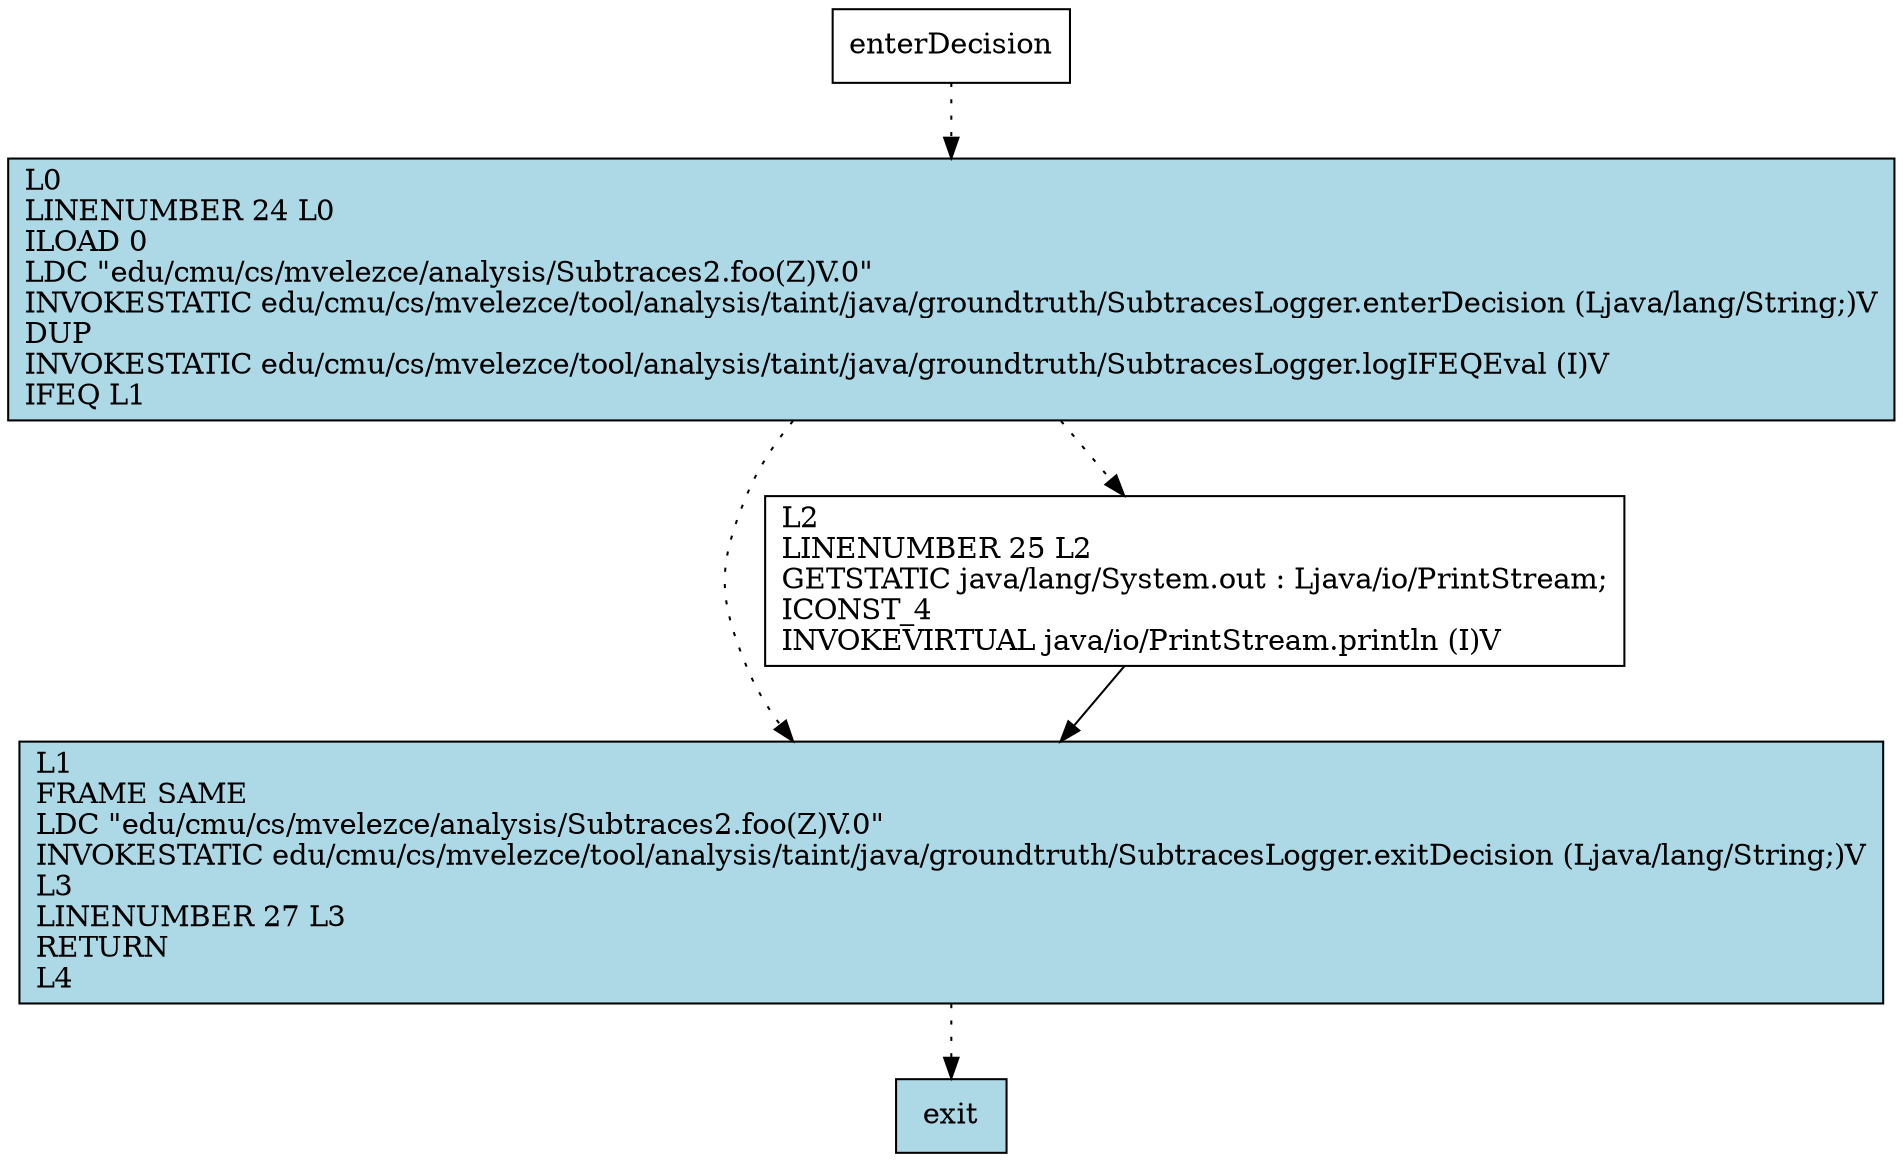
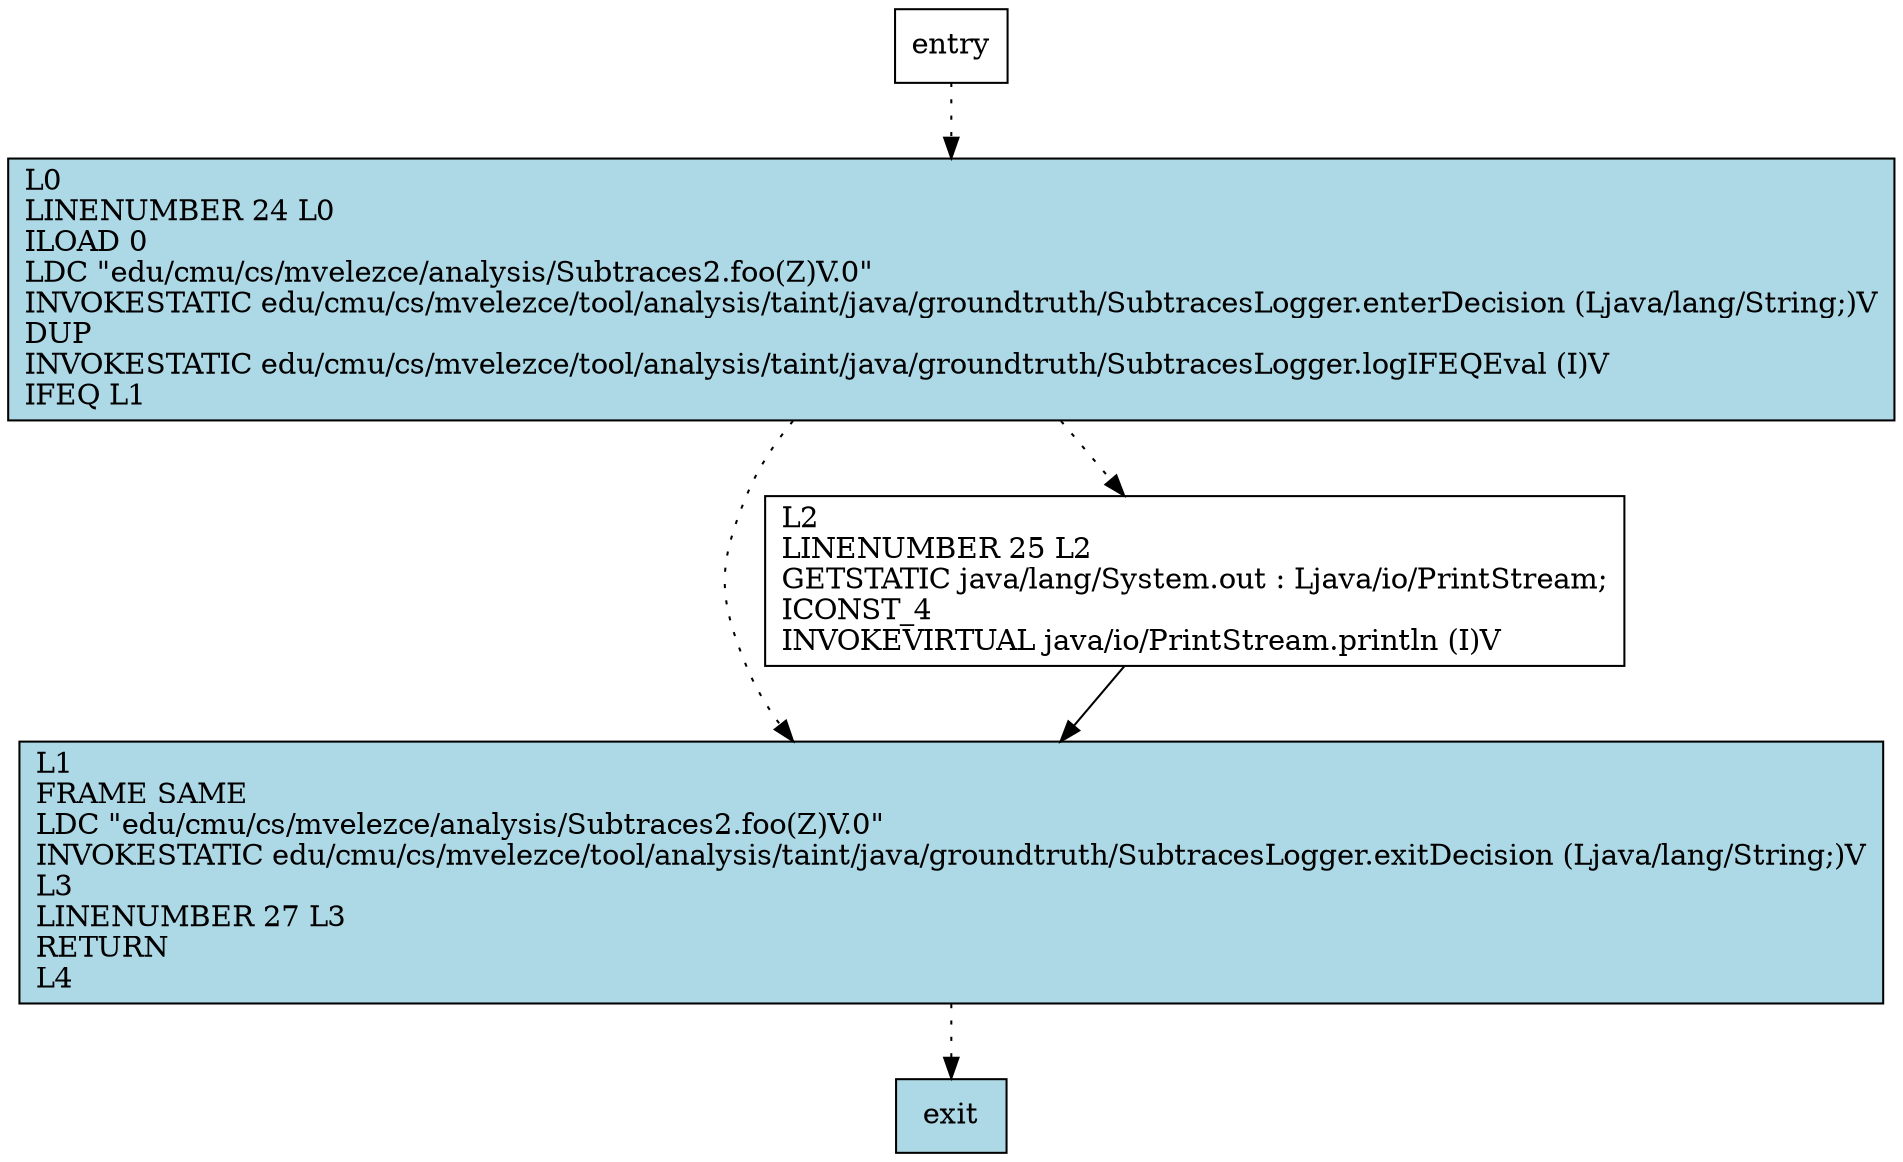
(951, 46) -> (951, 46)
